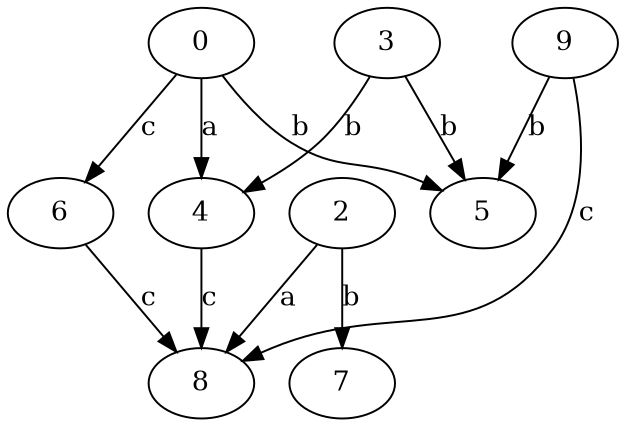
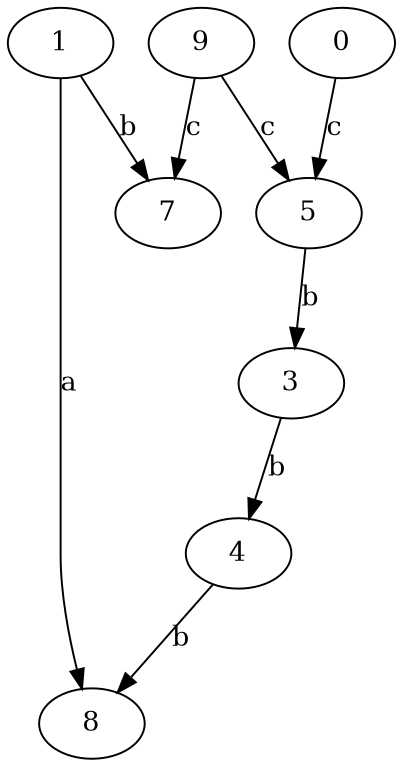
(201, 118) -> none
(430, 119) -> (301, 288)
(301, 128) -> (334, 128)
(538, 128) -> (268, 128)
(61, 213) -> none
(342, 213) -> (61, 43)
(501, 297) -> (187, 119)
(209, 298) -> (182, 638)
